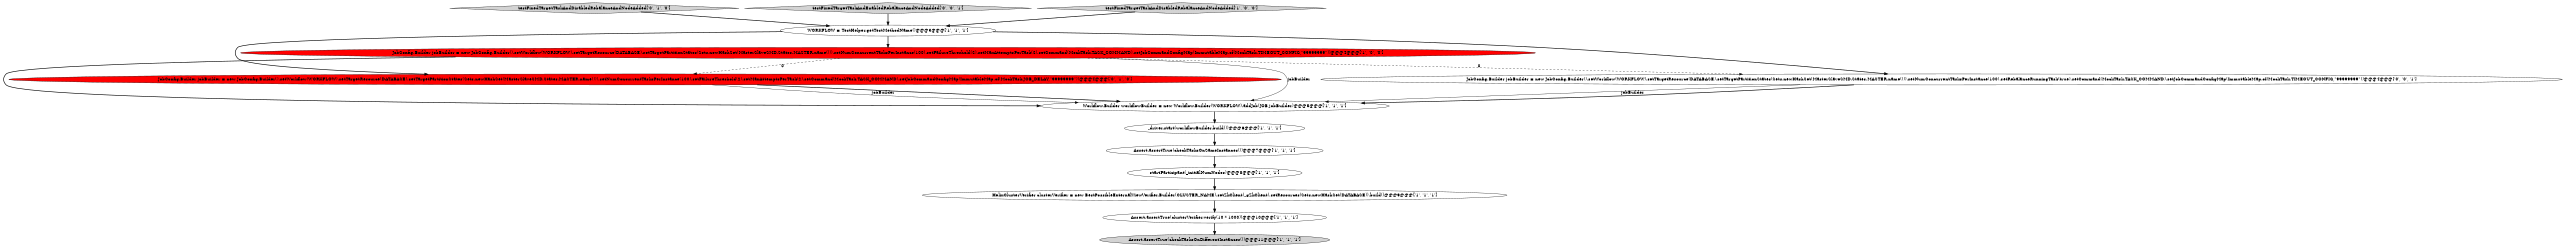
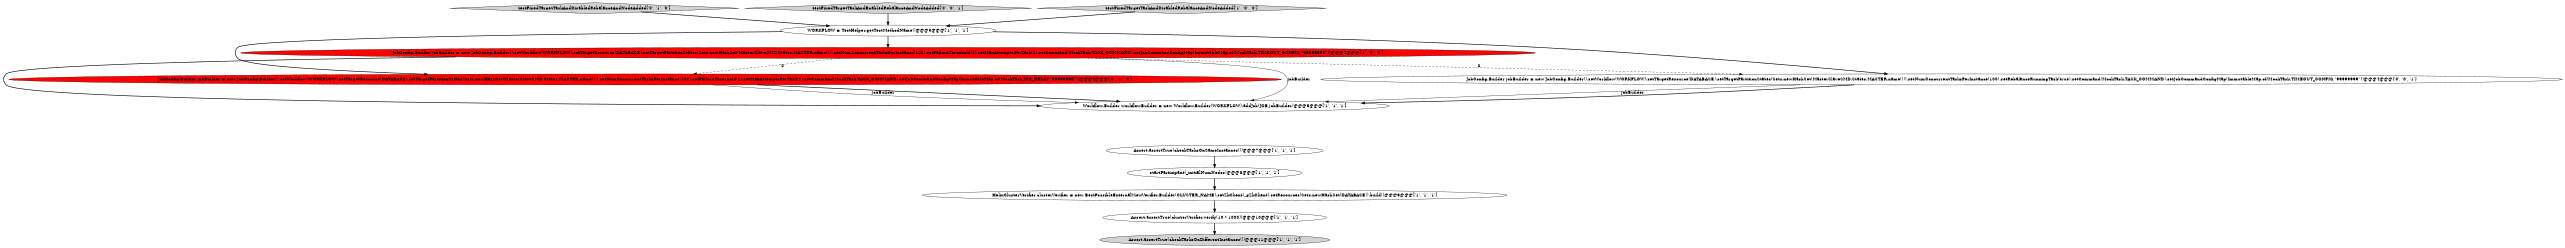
(1215, 128) -> none
